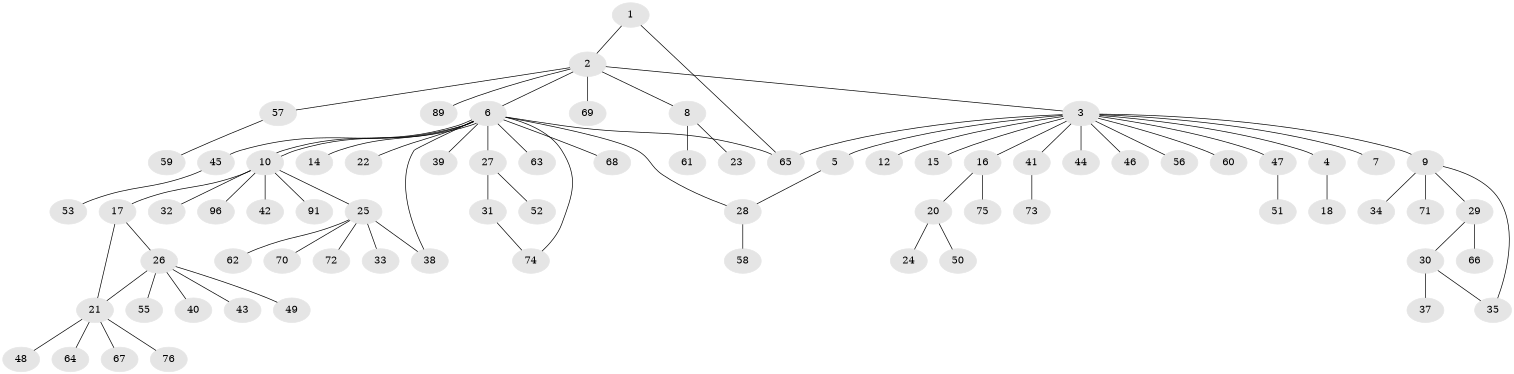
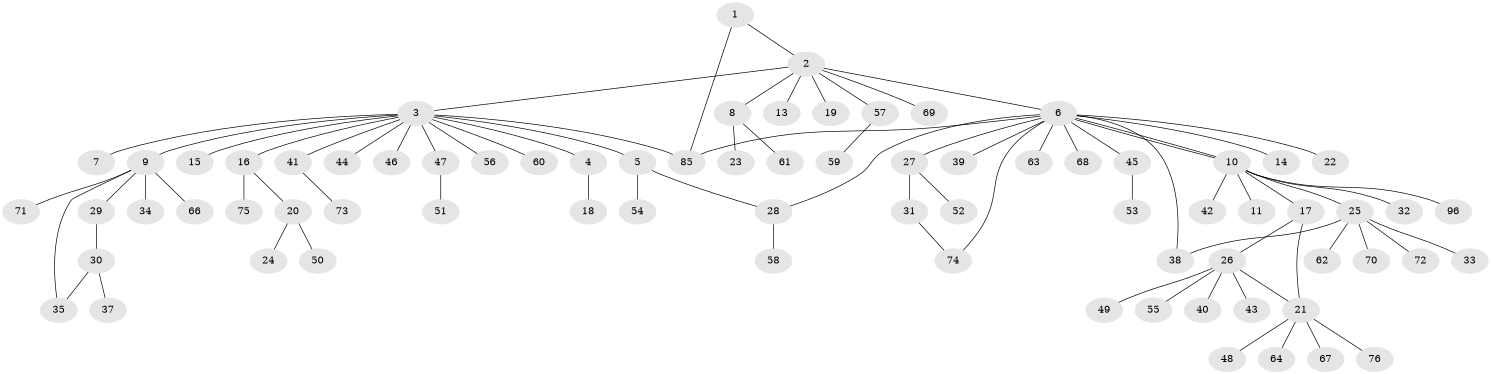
(439, 113) -> (831, 113)
none -> (782, 113)
(786, 163) -> (687, 163)
(884, 163) -> none
(314, 212) -> (1257, 212)
none -> (638, 212)
(1475, 237) -> (170, 187)
